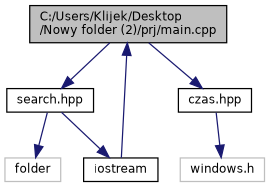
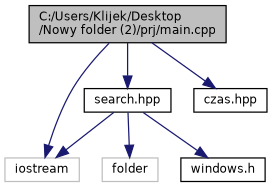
(124, 107) -> (72, 90)
(218, 129) -> (170, 131)
(121, 170) -> (42, 170)
(222, 170) -> (223, 170)
